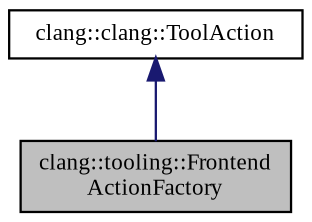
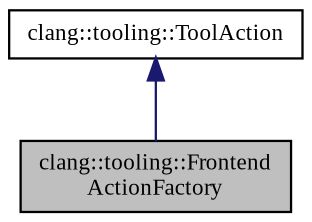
(156, 34) -> (156, 34)
